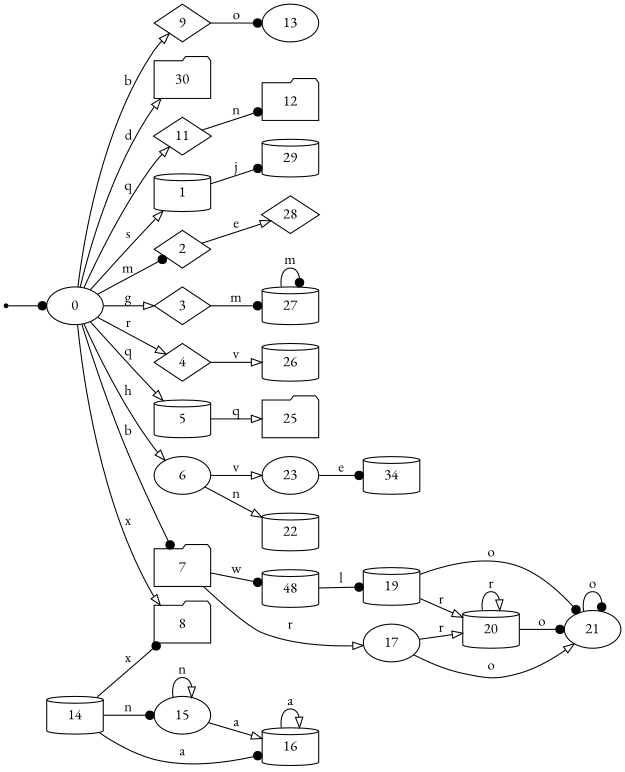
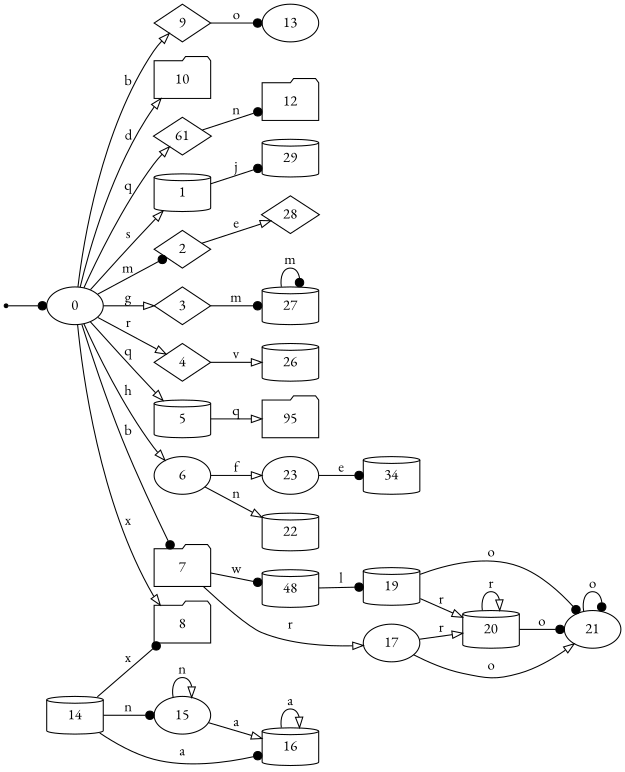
(182, 80) -> (182, 80)
(182, 136) -> (182, 136)
(290, 419) -> (290, 419)
(236, 468) -> (236, 468)
